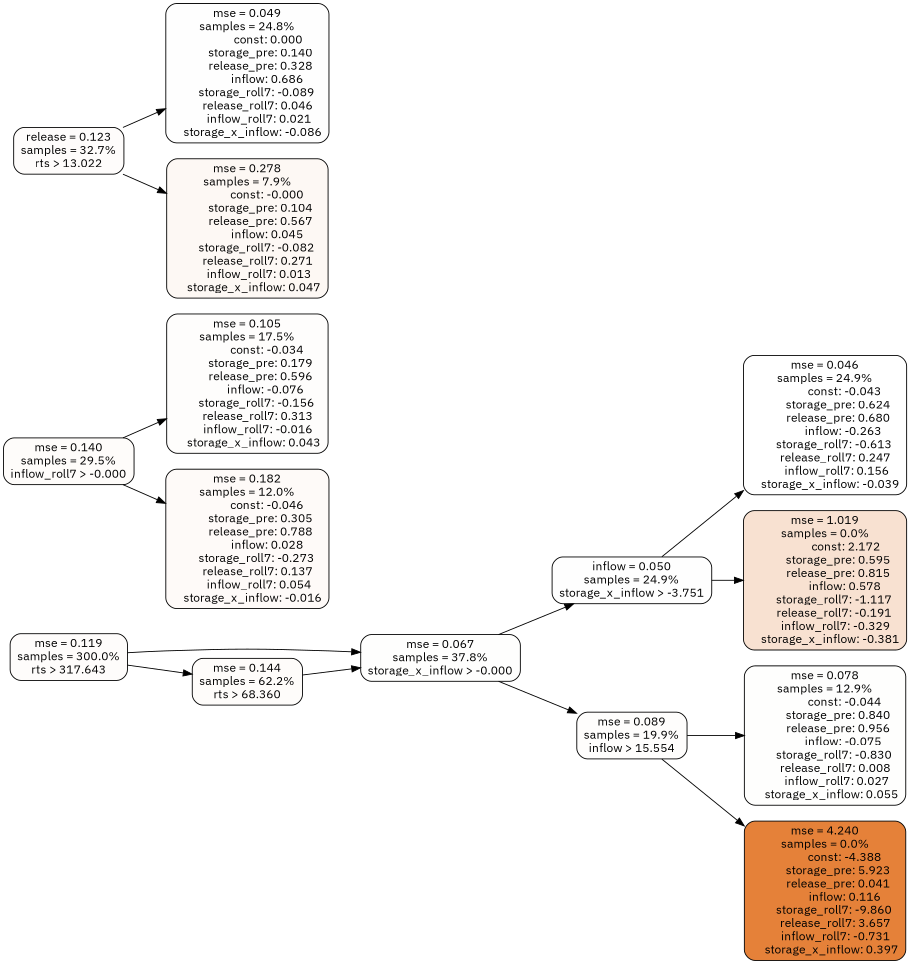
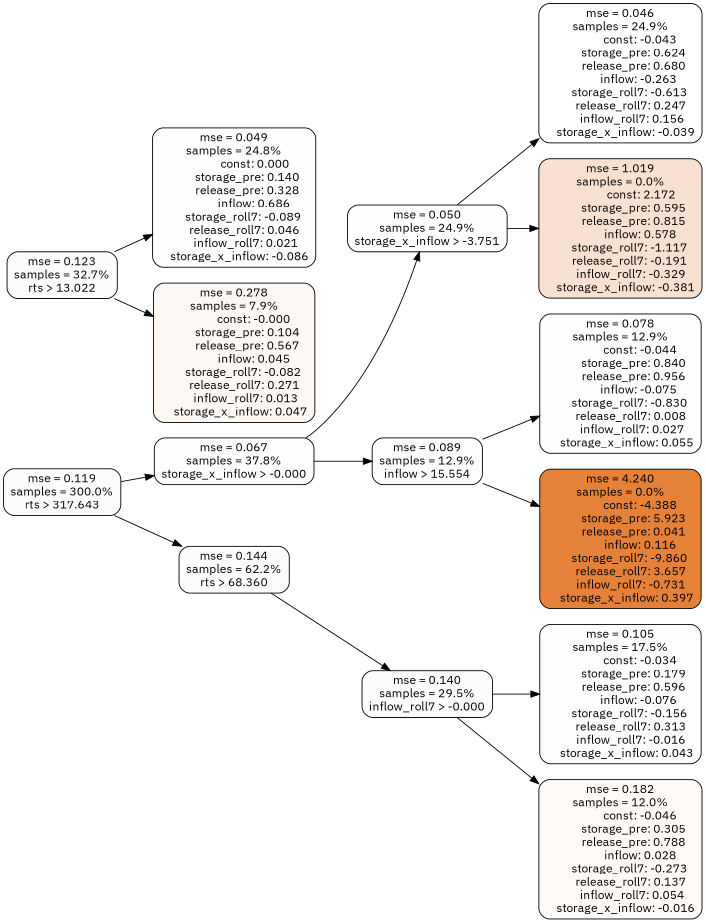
(69, 151) -> (62, 275)
(632, 580) -> (427, 228)
(327, 672) -> (327, 629)
(632, 736) -> (427, 461)
